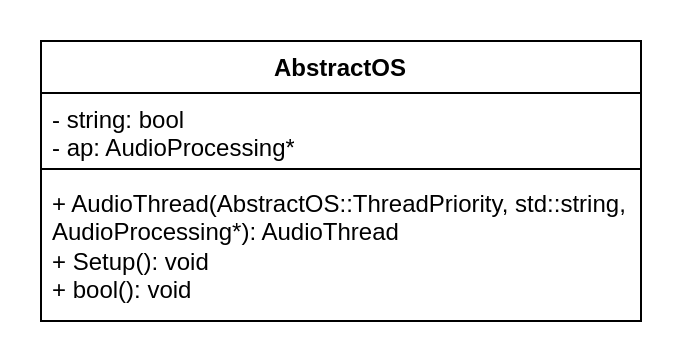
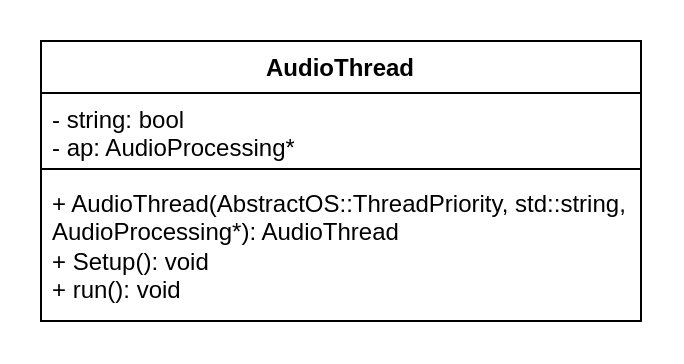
(341, 69) -> (341, 69)
(343, 249) -> (343, 249)
